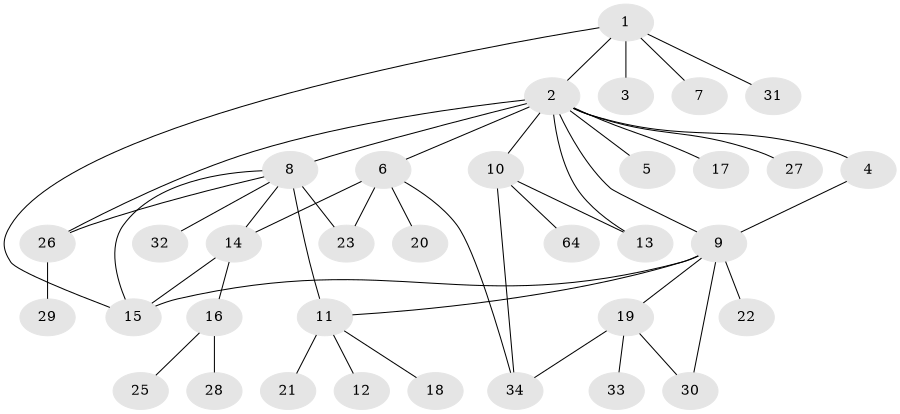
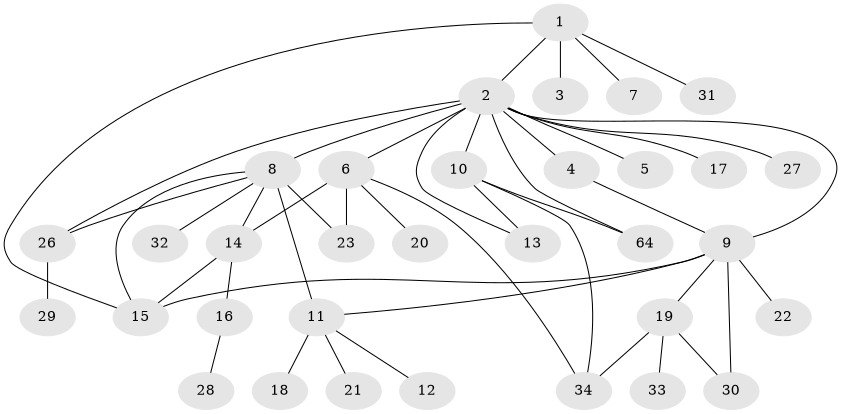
none -> (540, 192)
(141, 391) -> none
